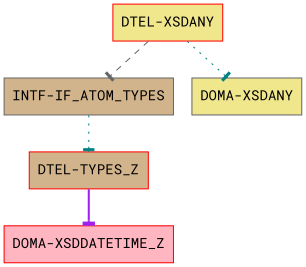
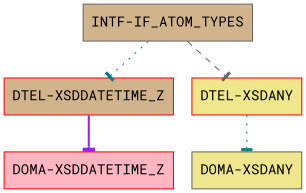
(130, 58) -> (206, 58)
(89, 170) -> (89, 96)
